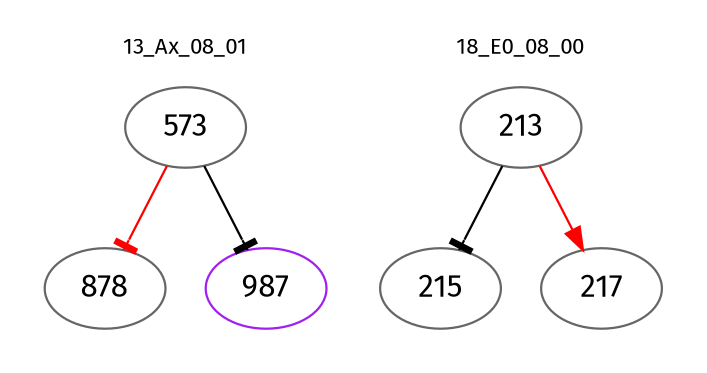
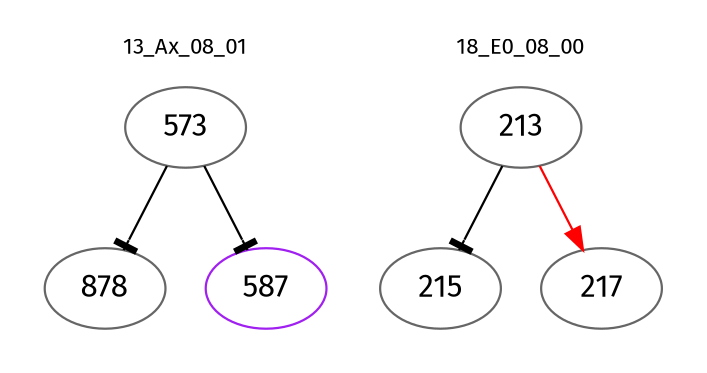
(148, 203) -> (148, 203)
(266, 288) -> (266, 288)
